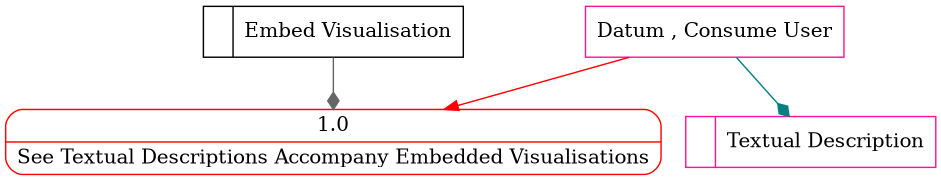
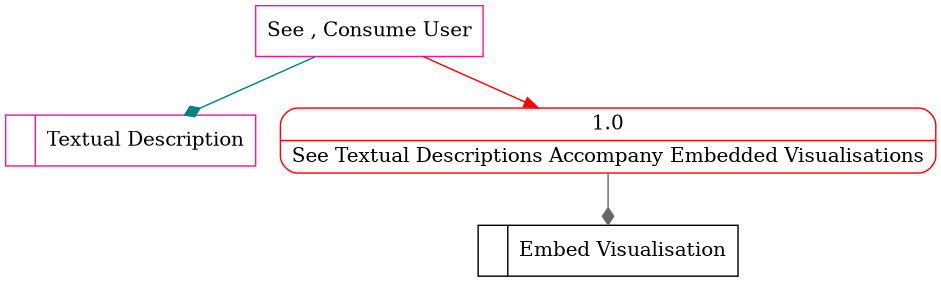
(715, 32) -> (369, 31)
(333, 75) -> (608, 190)
